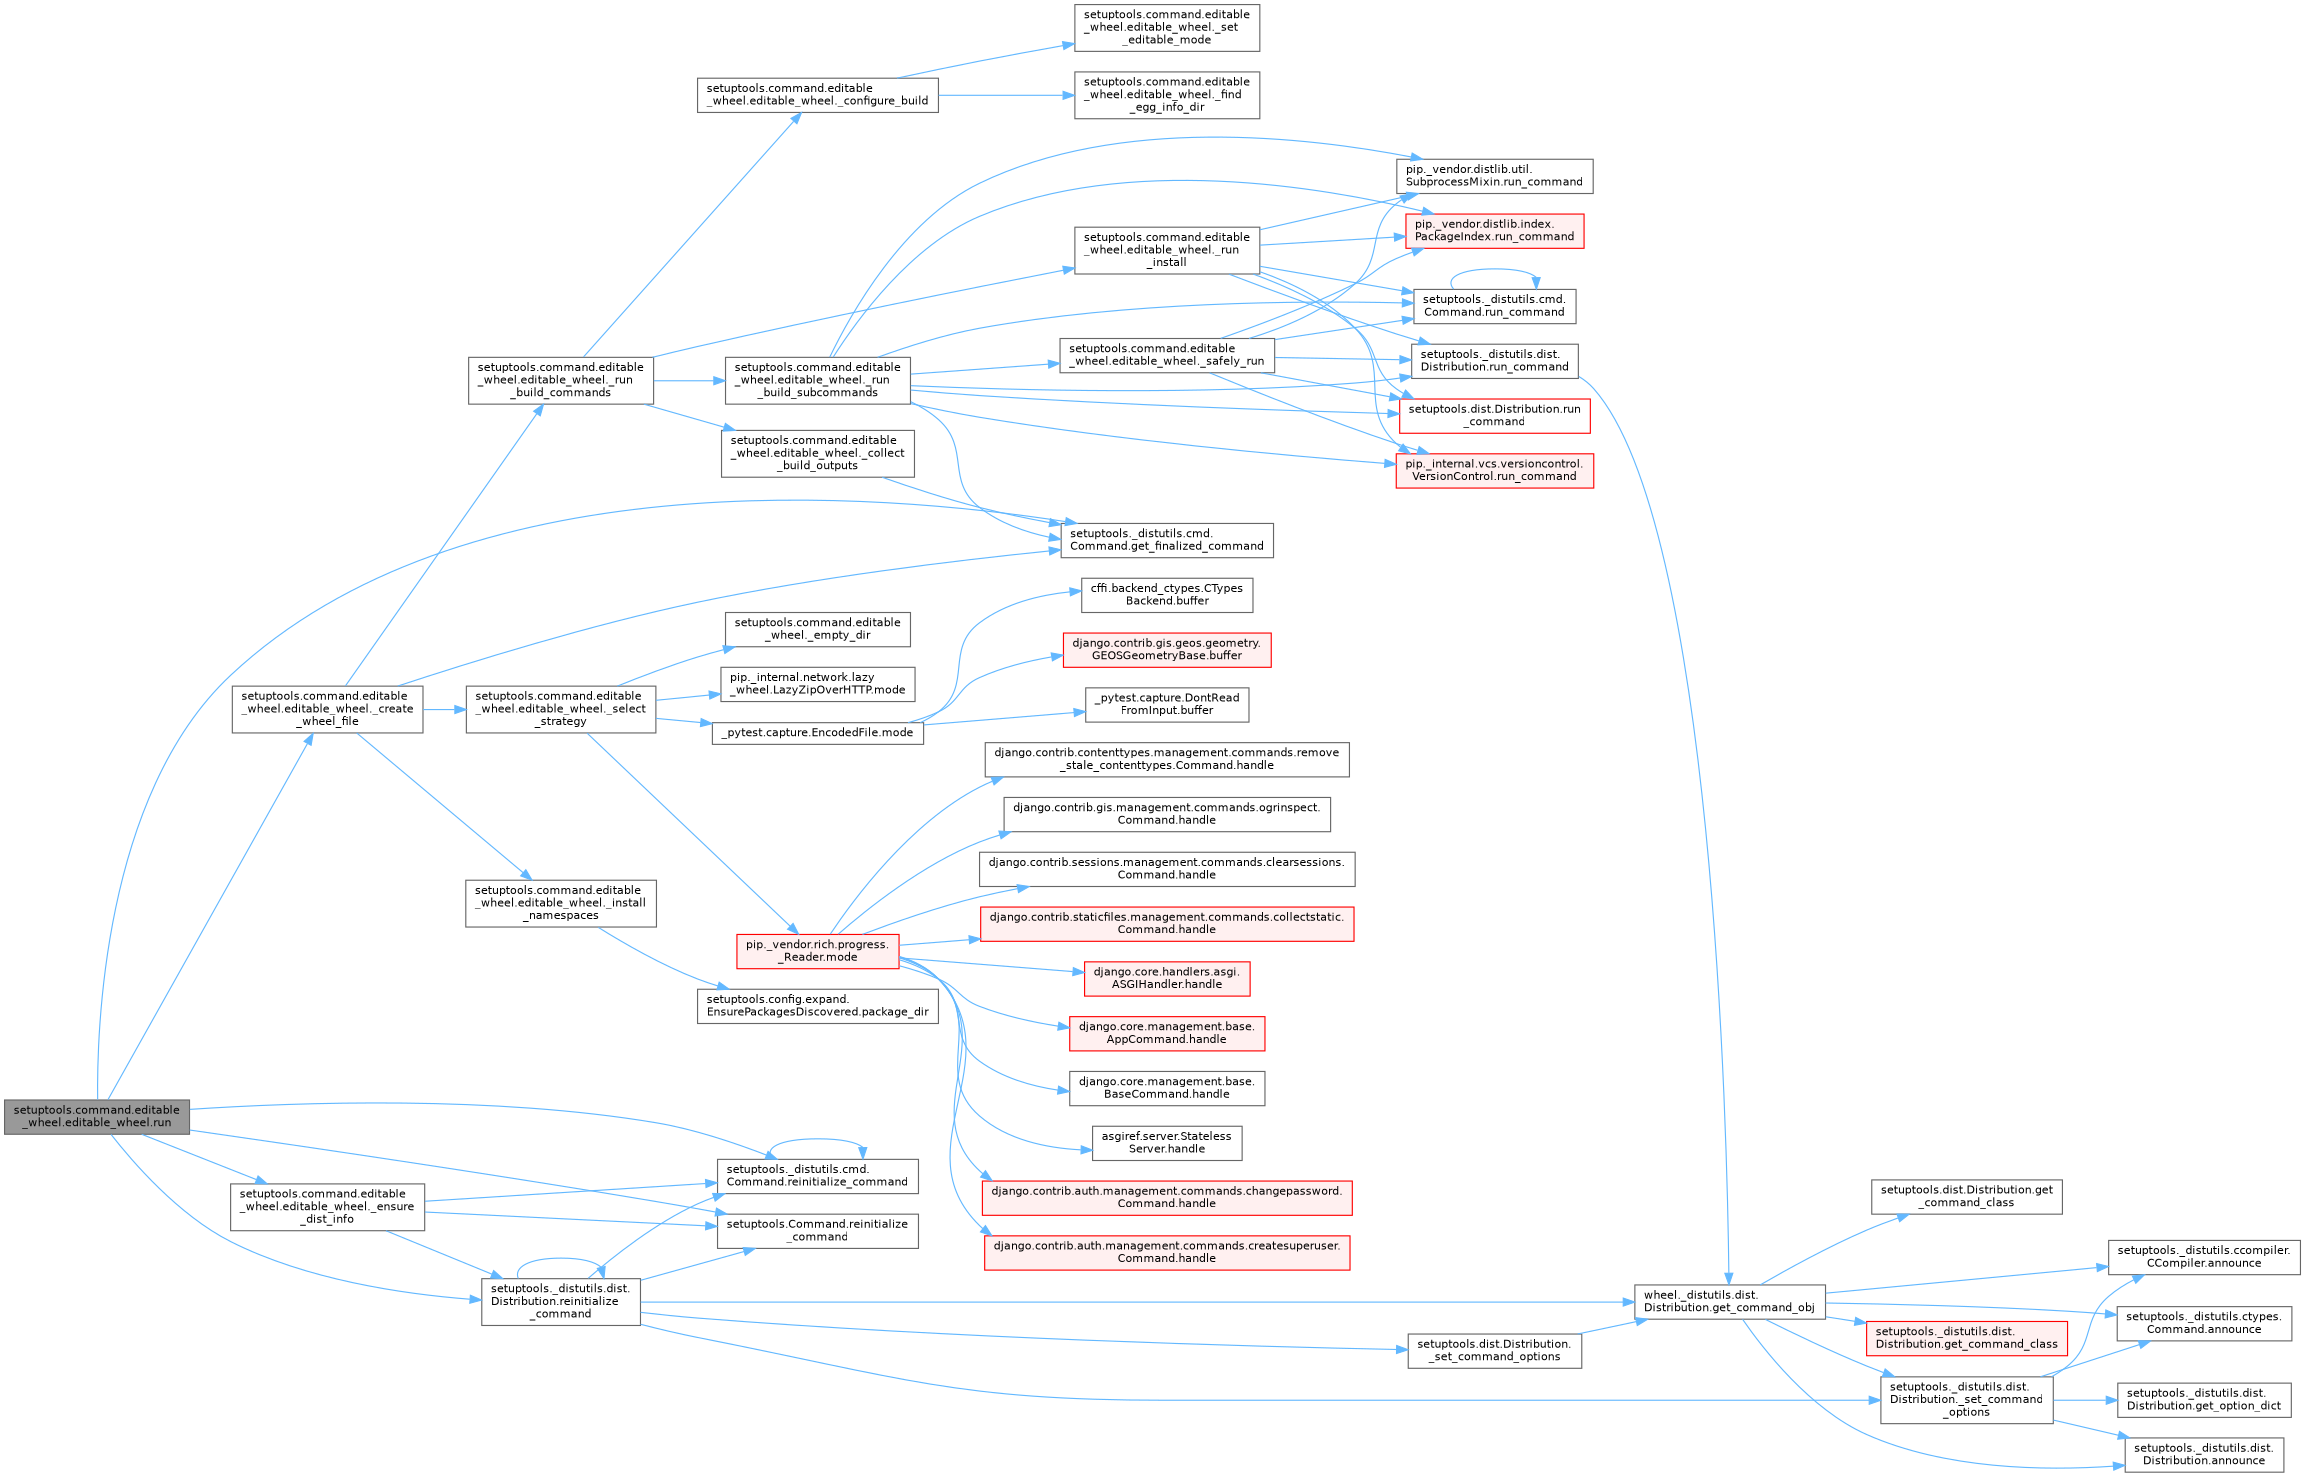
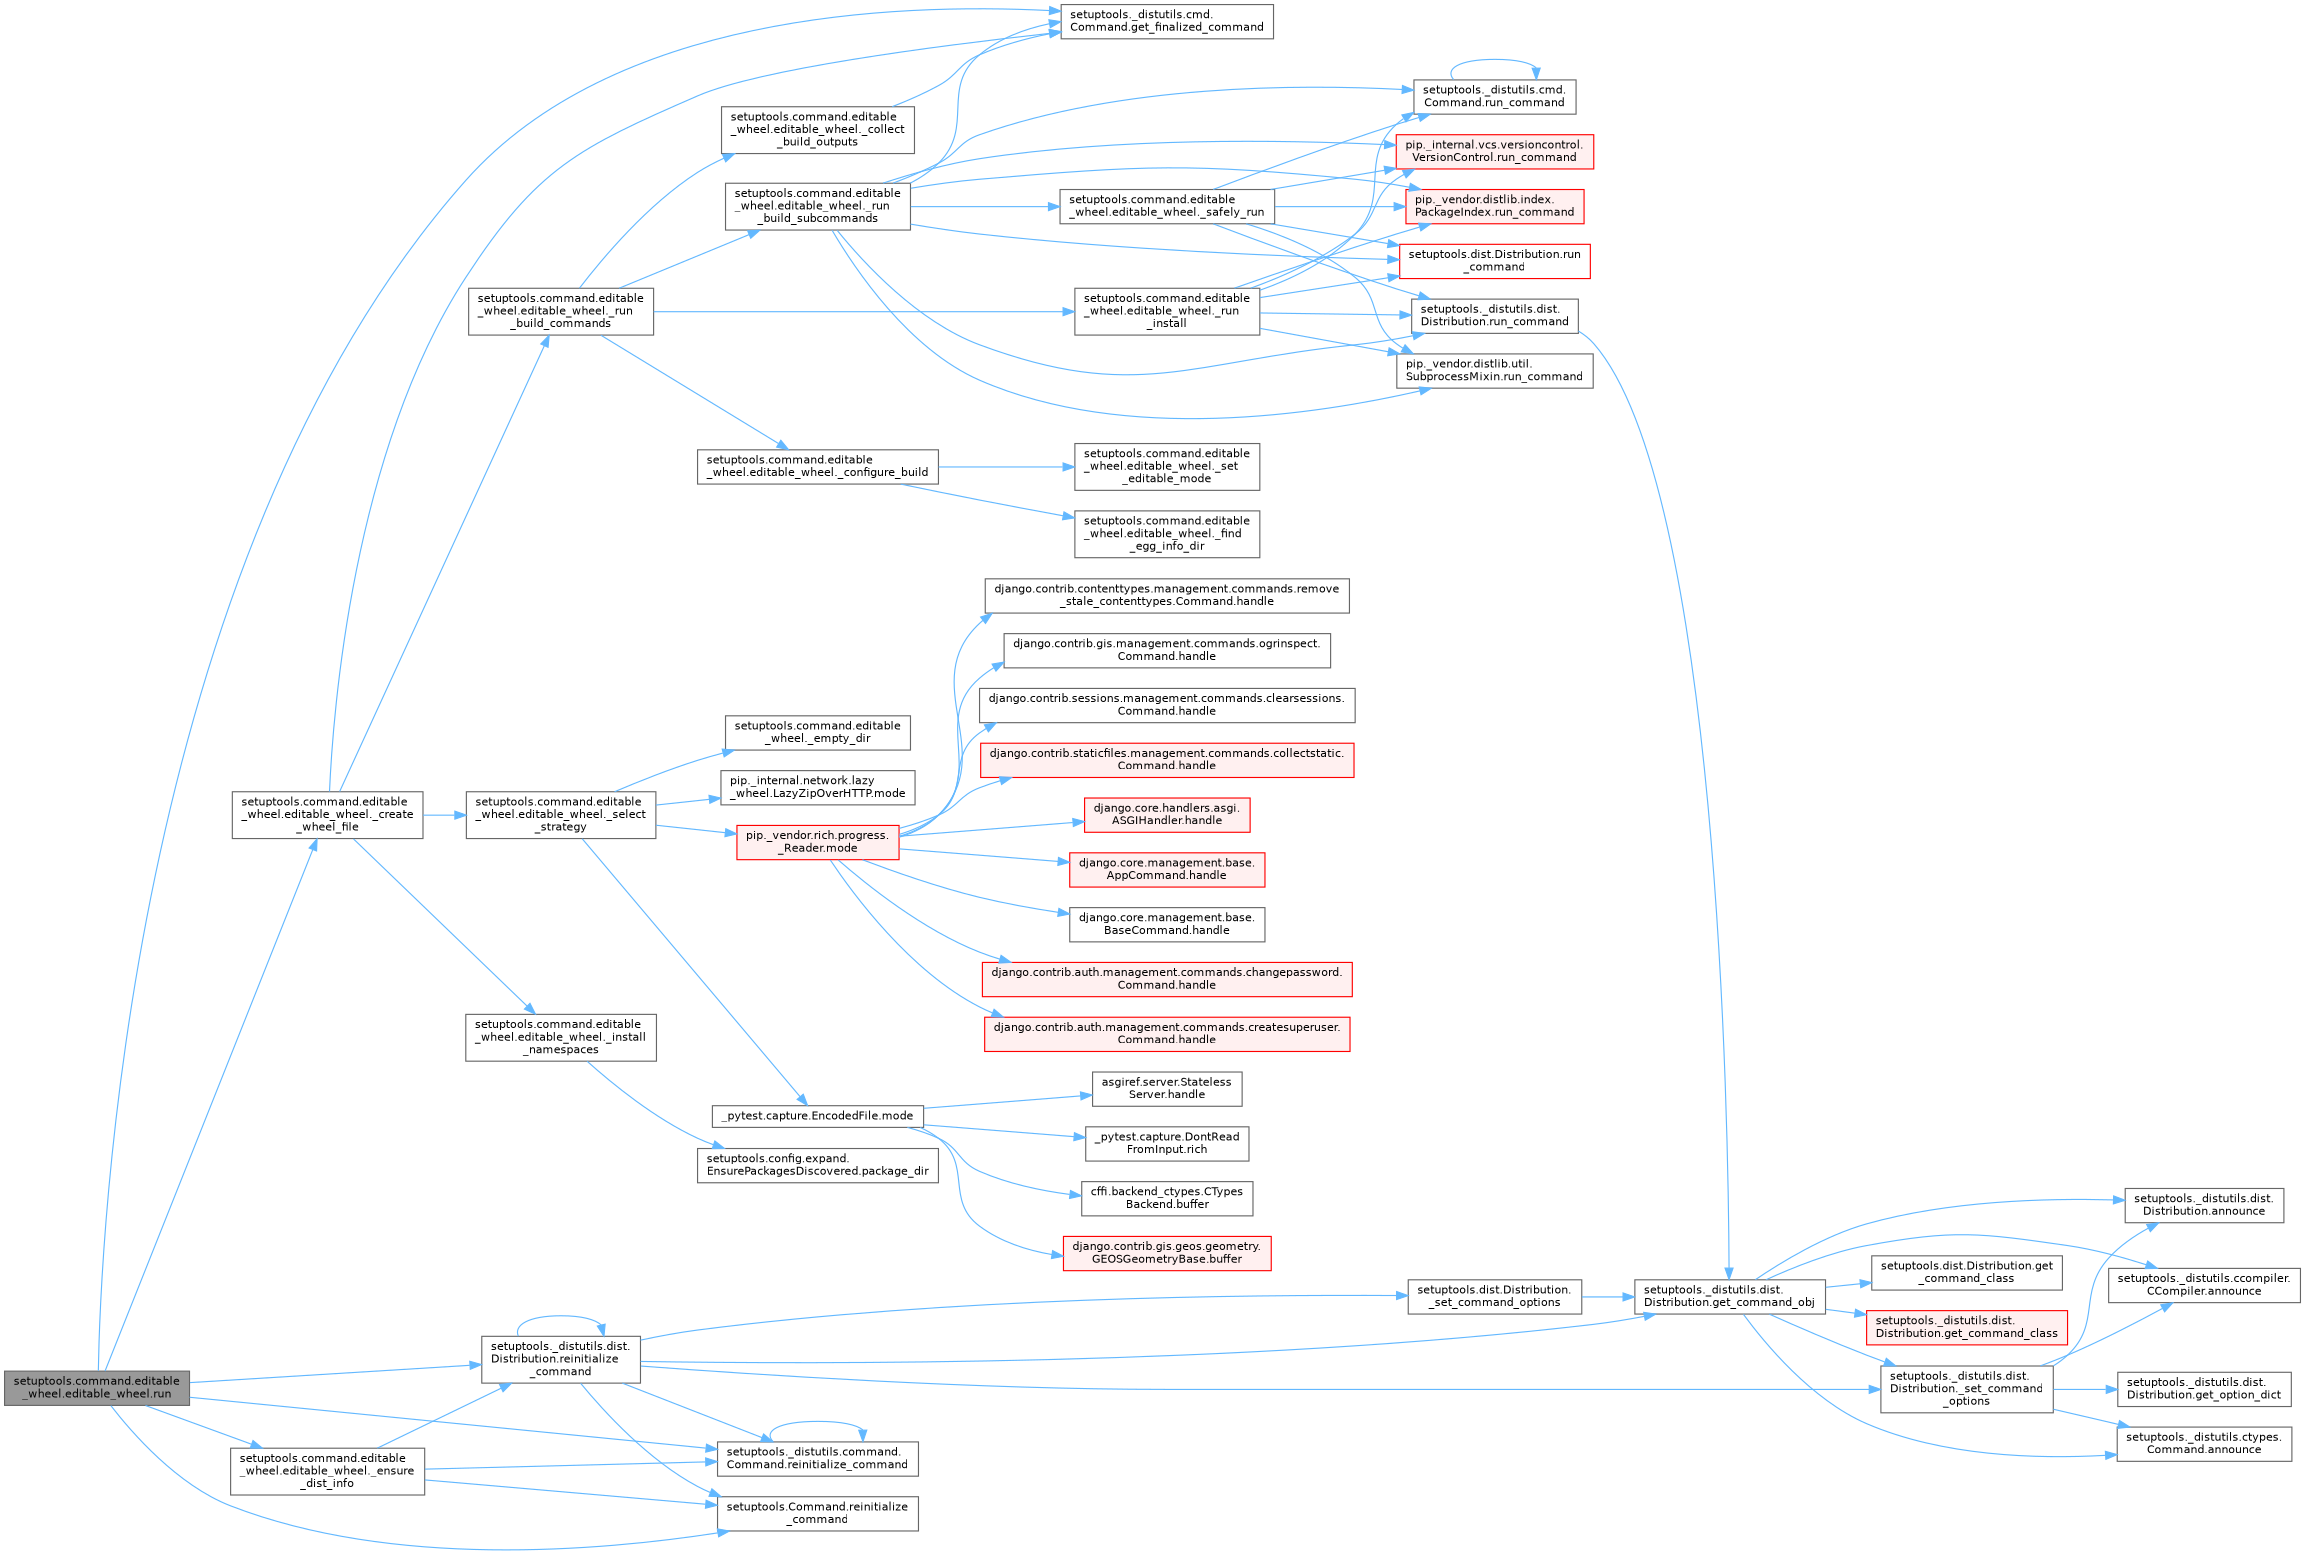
(1167, 705) -> (1167, 1144)
(967, 1101) -> (1002, 1102)
(818, 1176) -> (818, 1459)
(1730, 1302) -> (1730, 1297)
